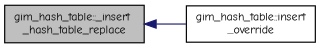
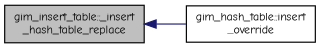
(74, 24) -> (74, 24)
